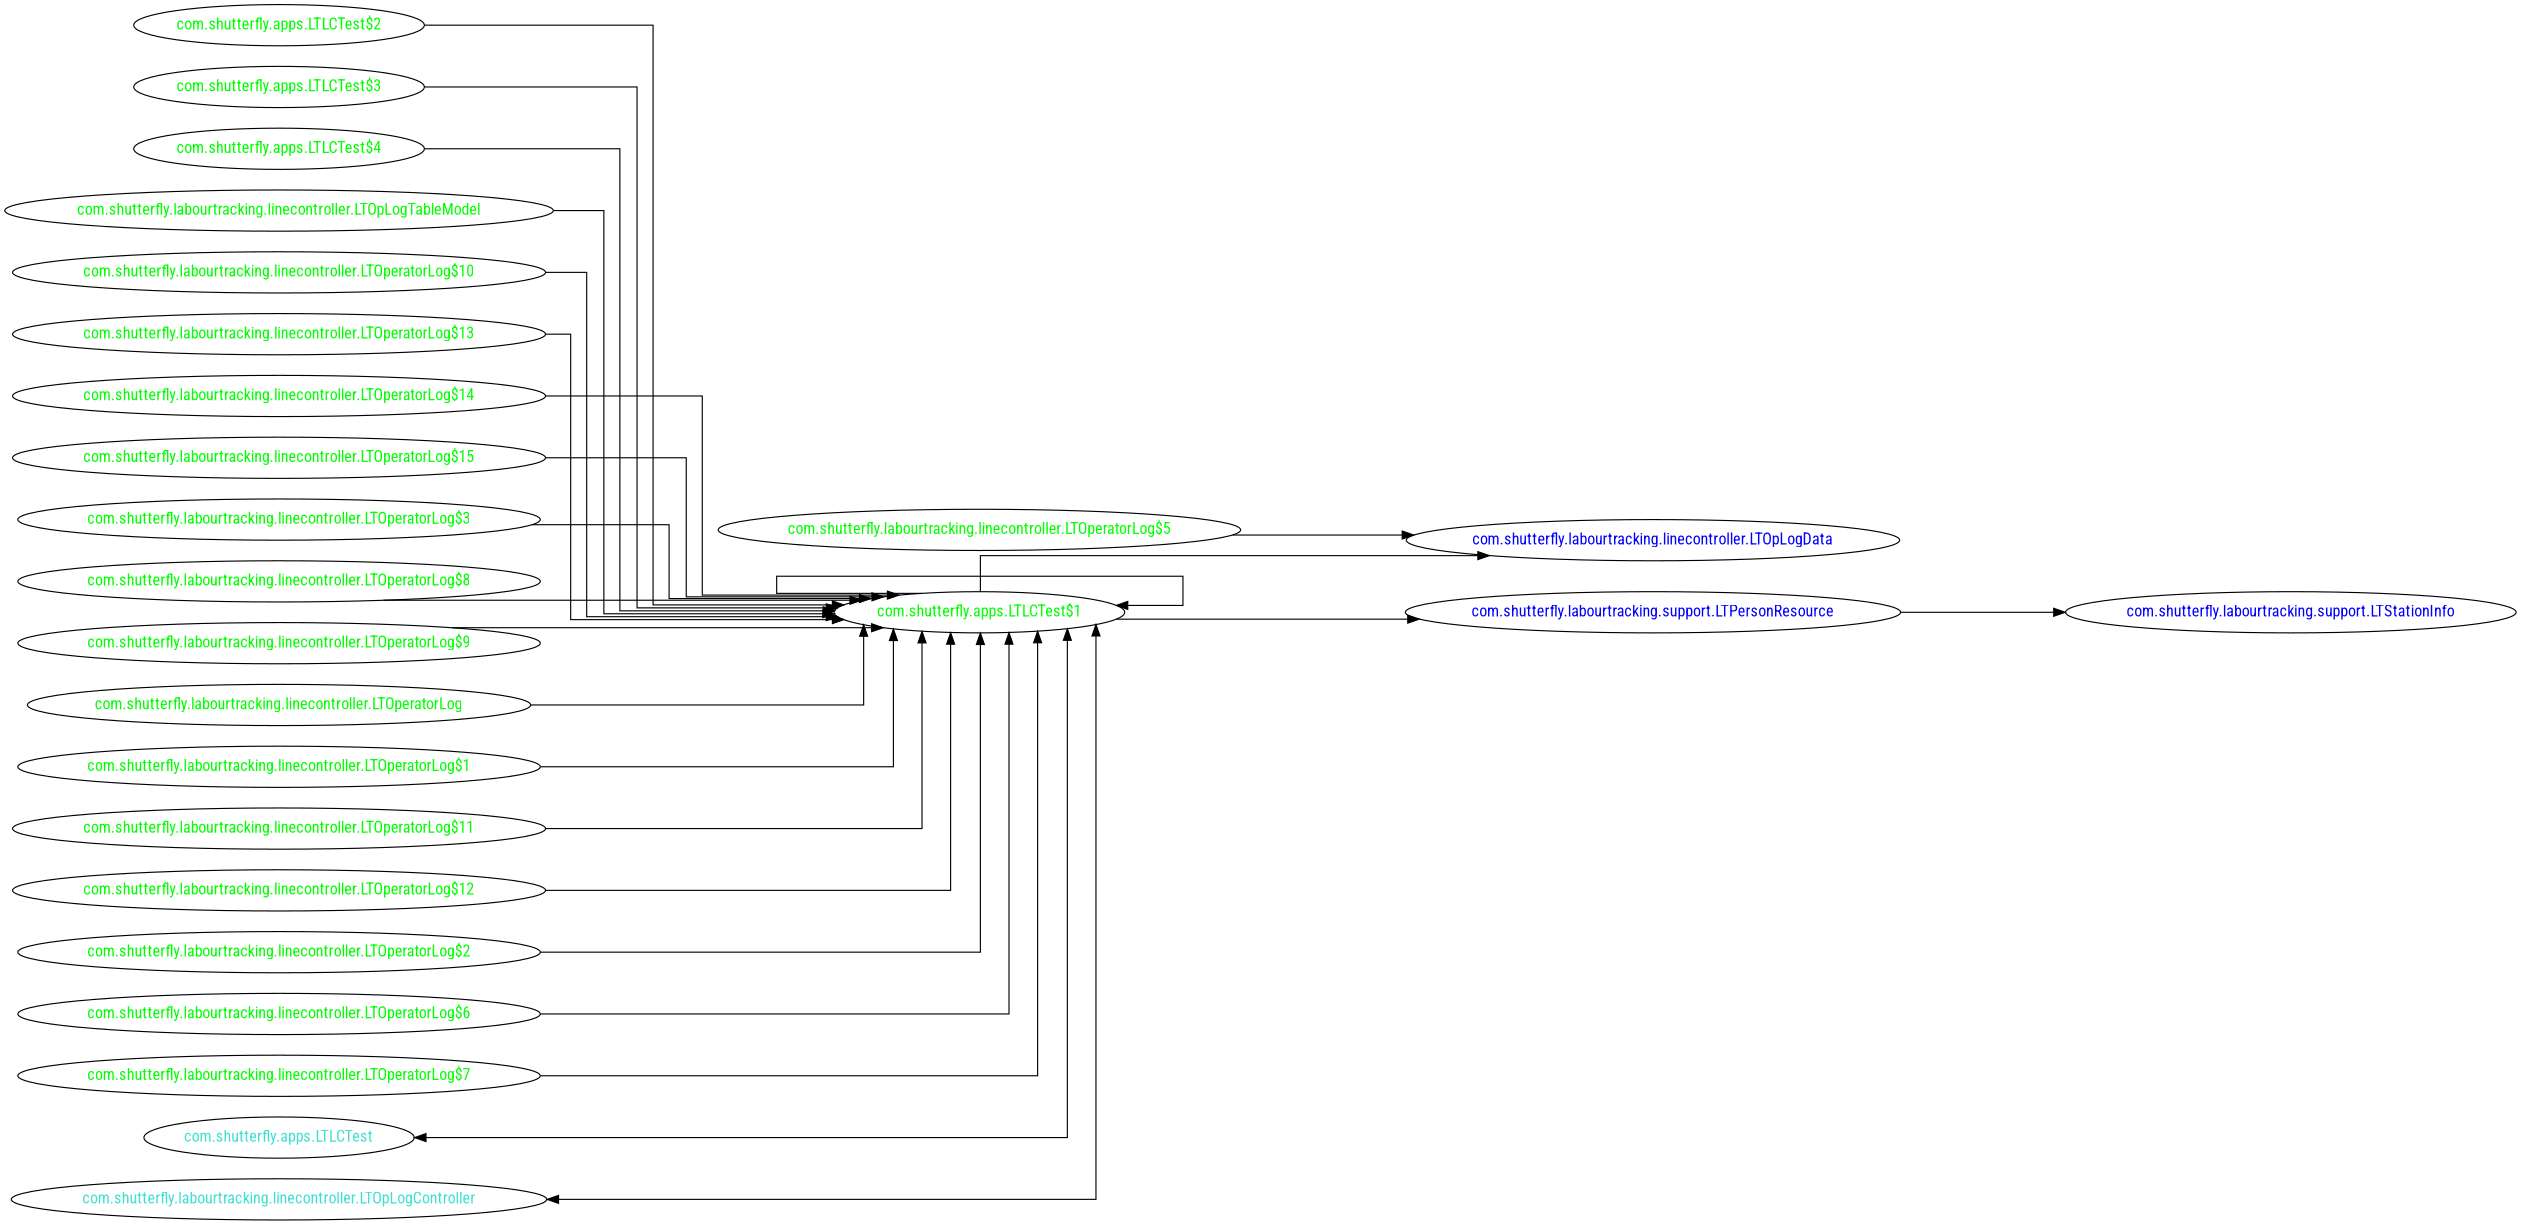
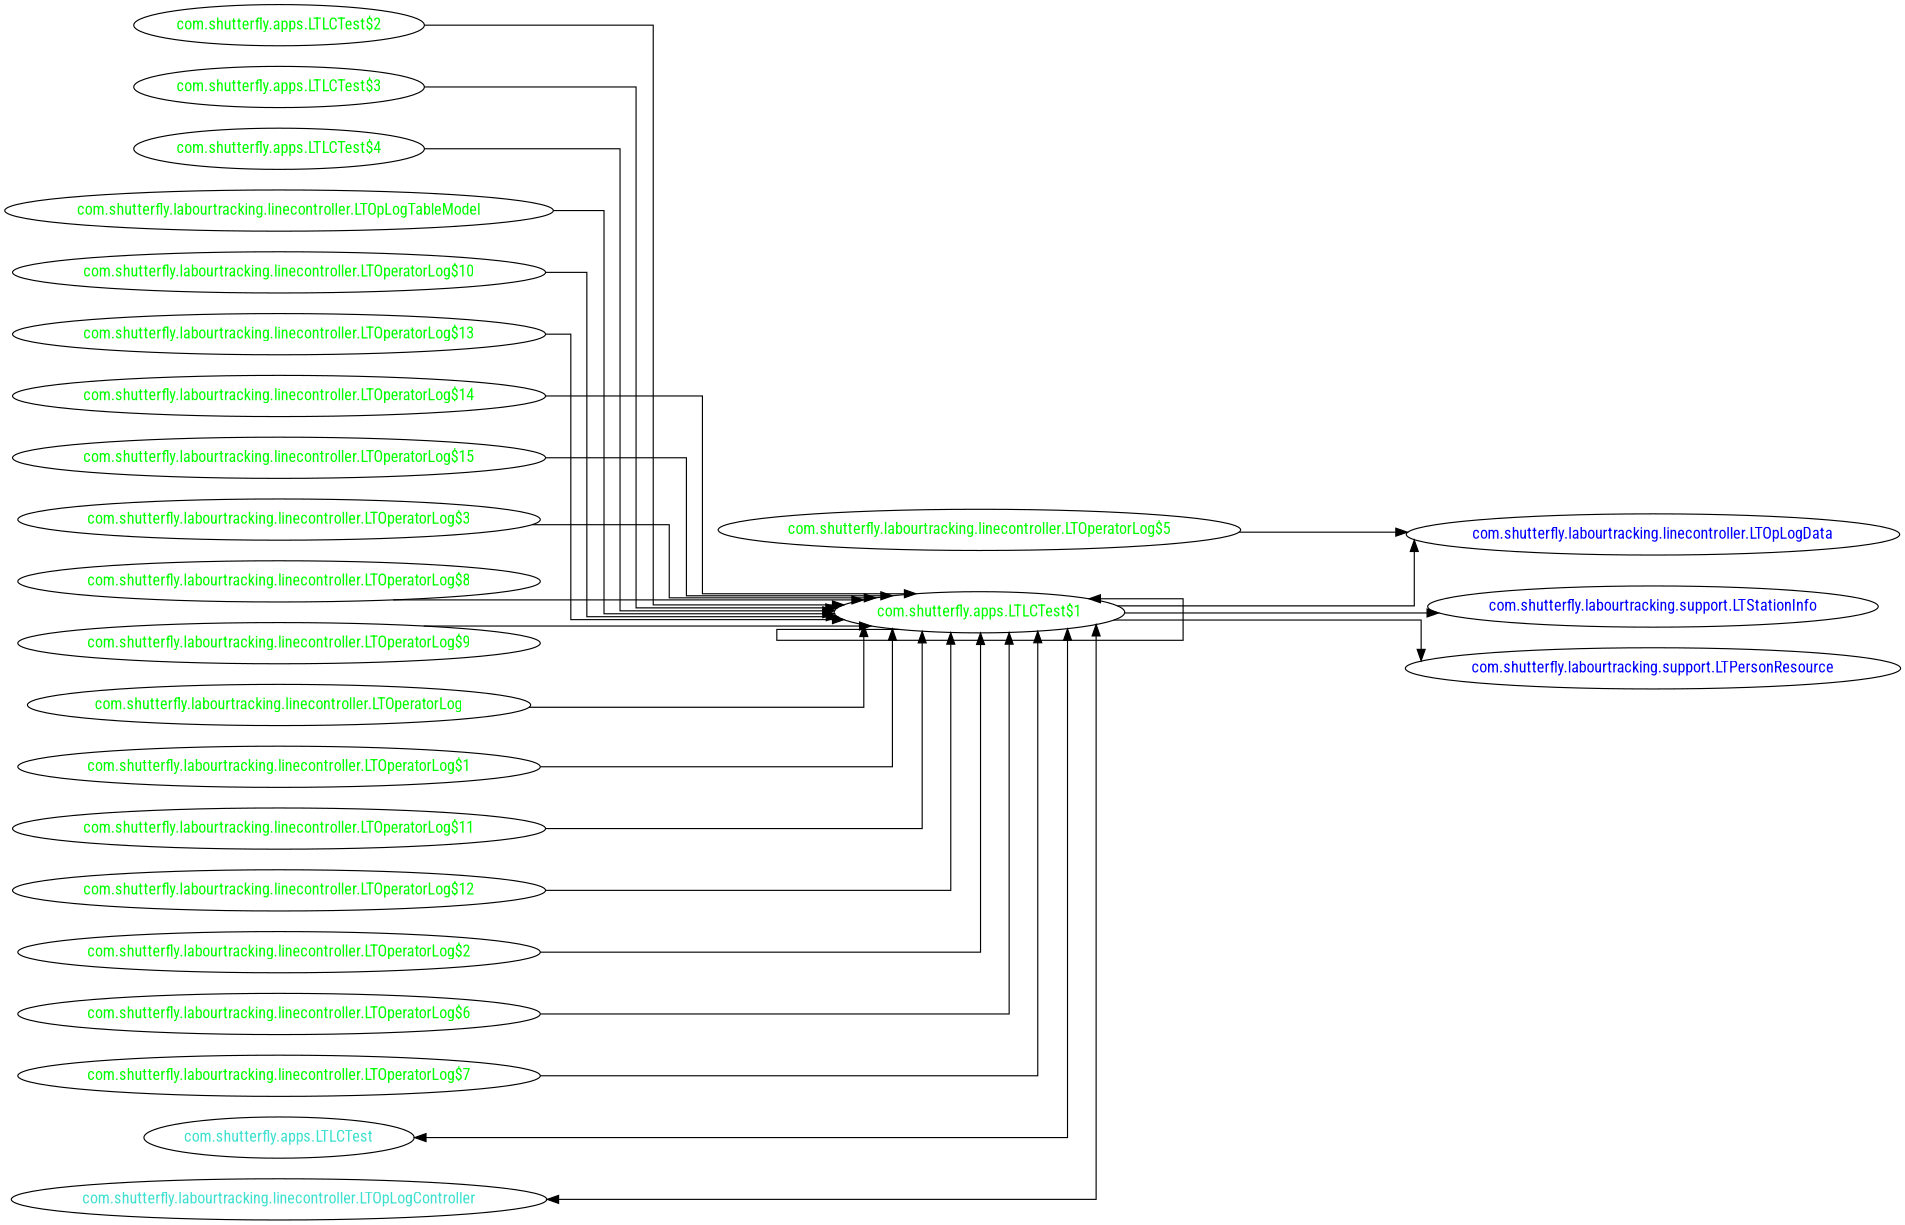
(1977, 612) -> (1276, 613)
